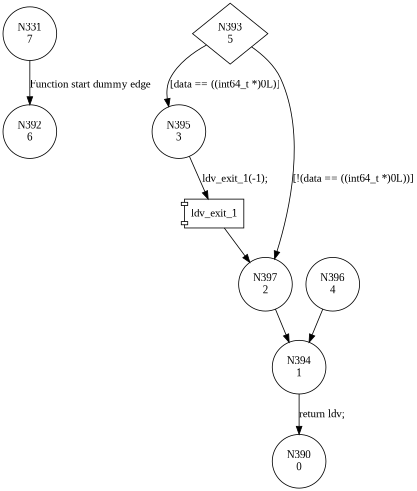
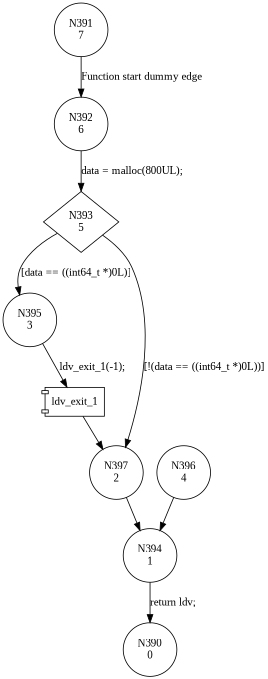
(30, 34) -> (81, 30)
none -> (81, 167)
